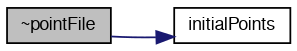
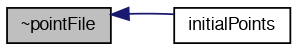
(134, 37) -> (151, 14)
